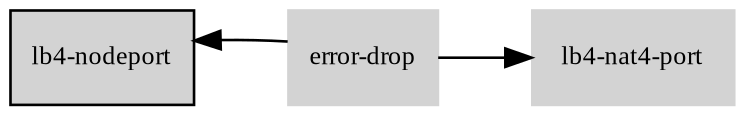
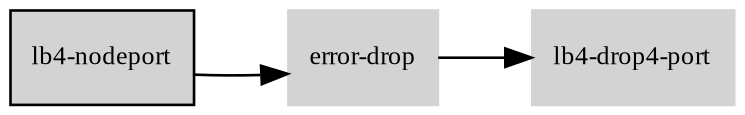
(254, 40) -> (228, 75)
(633, 58) -> (633, 58)
